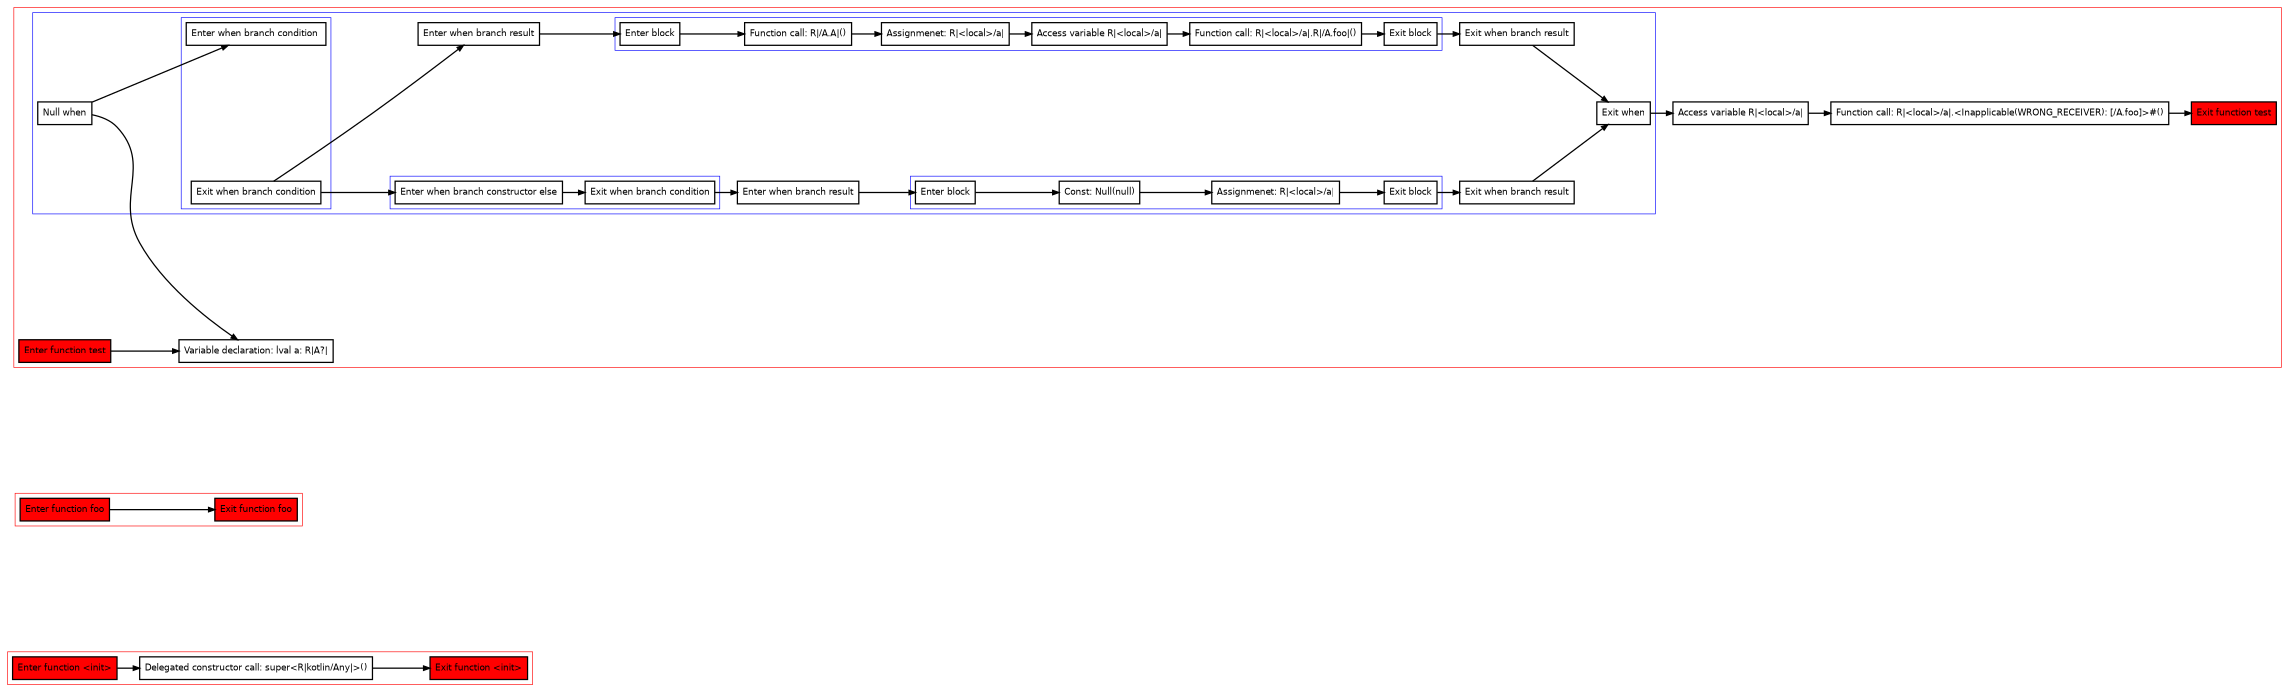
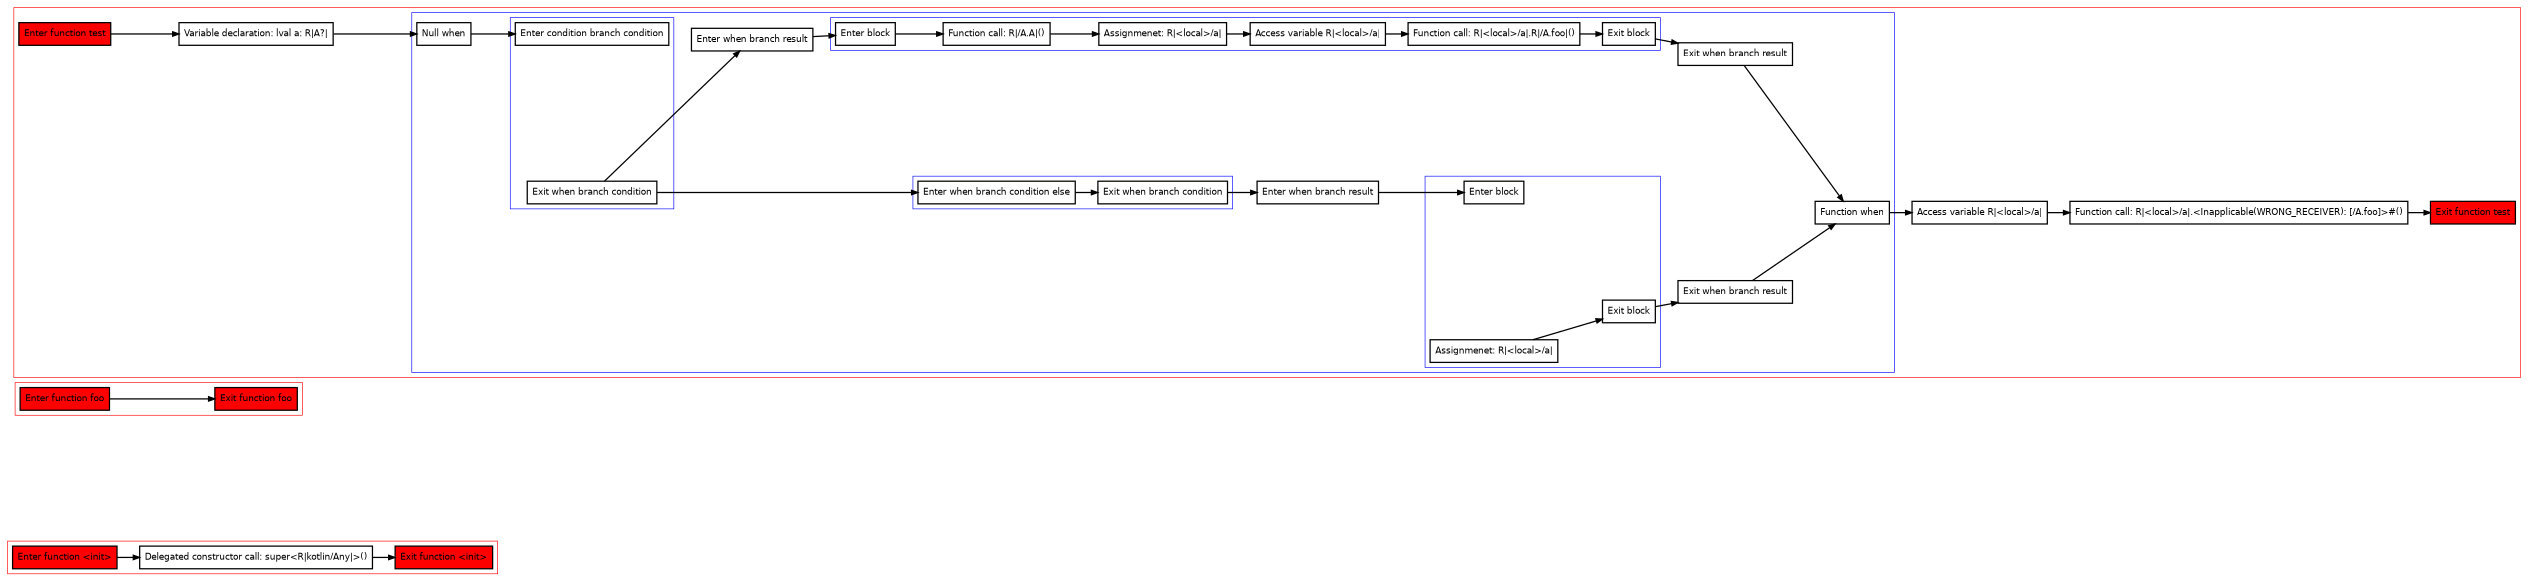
(256, 34) -> (592, 34)
(1624, 113) -> (1852, 213)
(479, 193) -> (997, 193)
(1099, 193) -> none
(136, 235) -> (372, 34)
